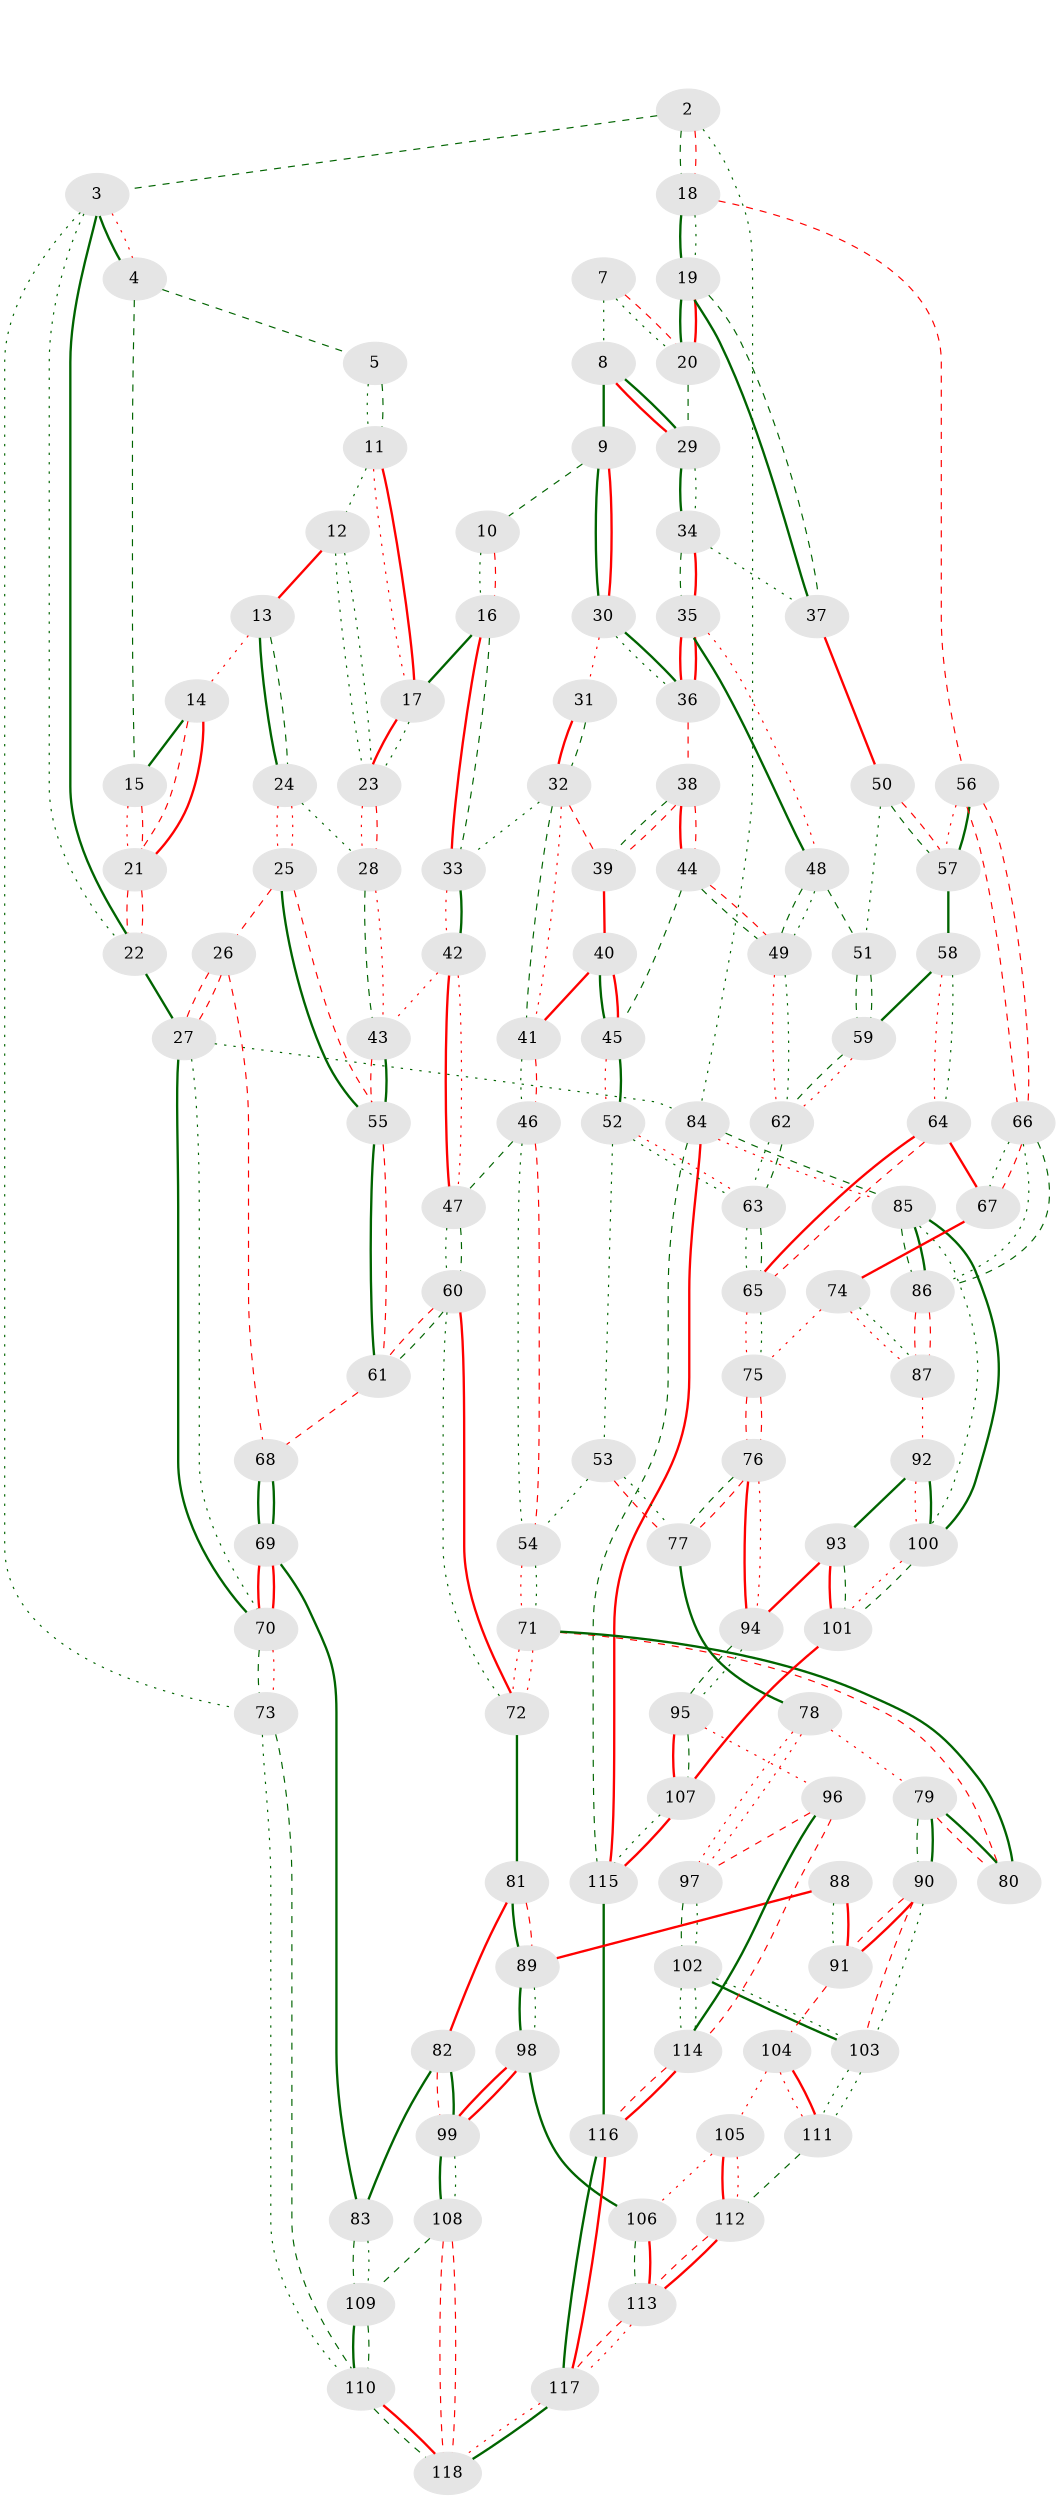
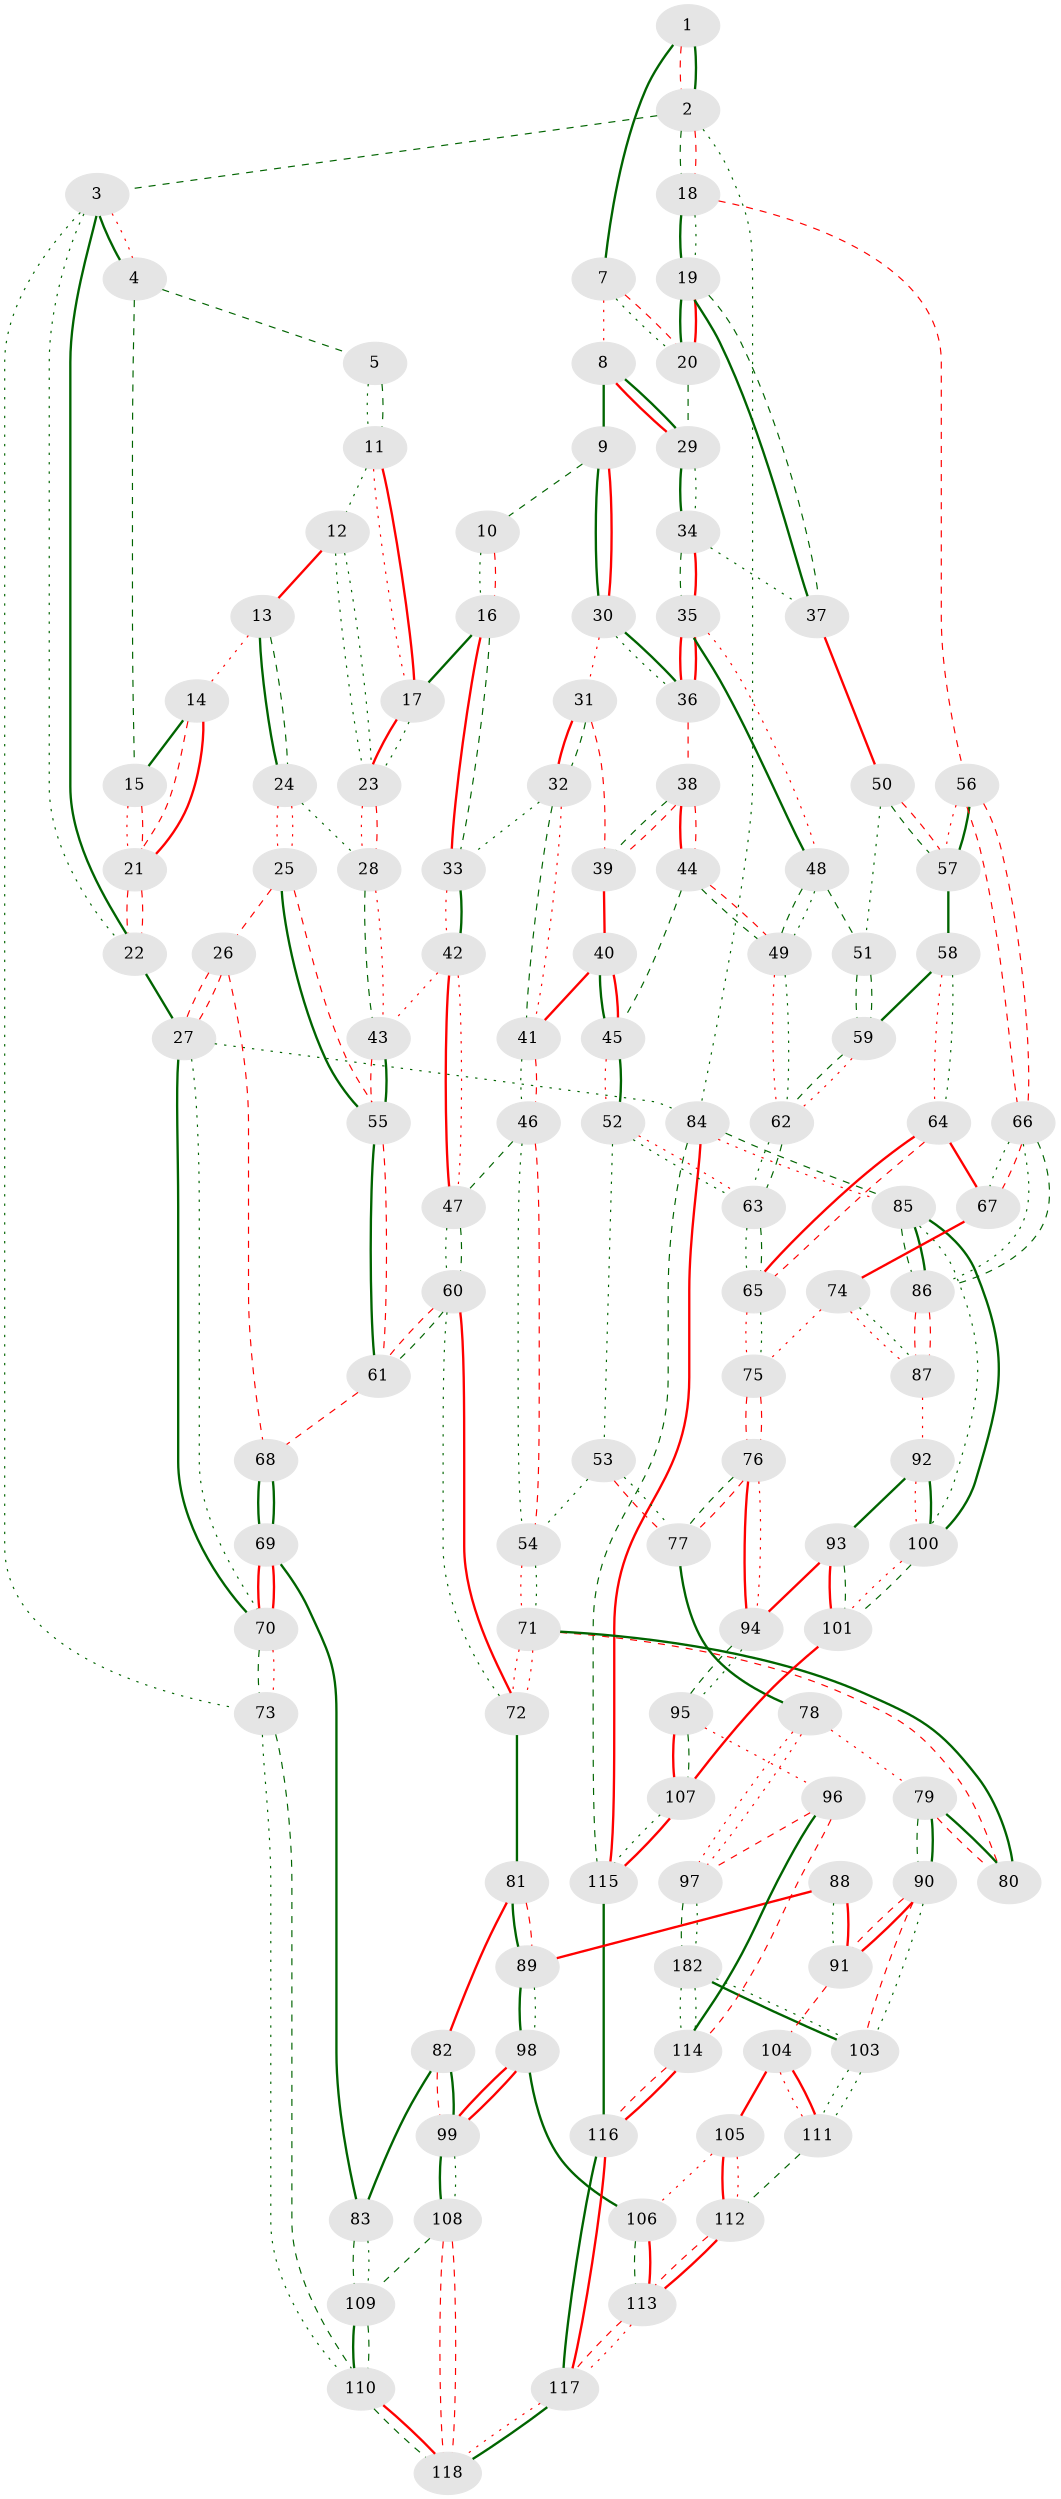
none -> (688, 26)
(604, 321) -> (604, 321)
(581, 828) -> (604, 785)
(688, 1967) -> (688, 1967)
(754, 2094) -> (754, 2094)
